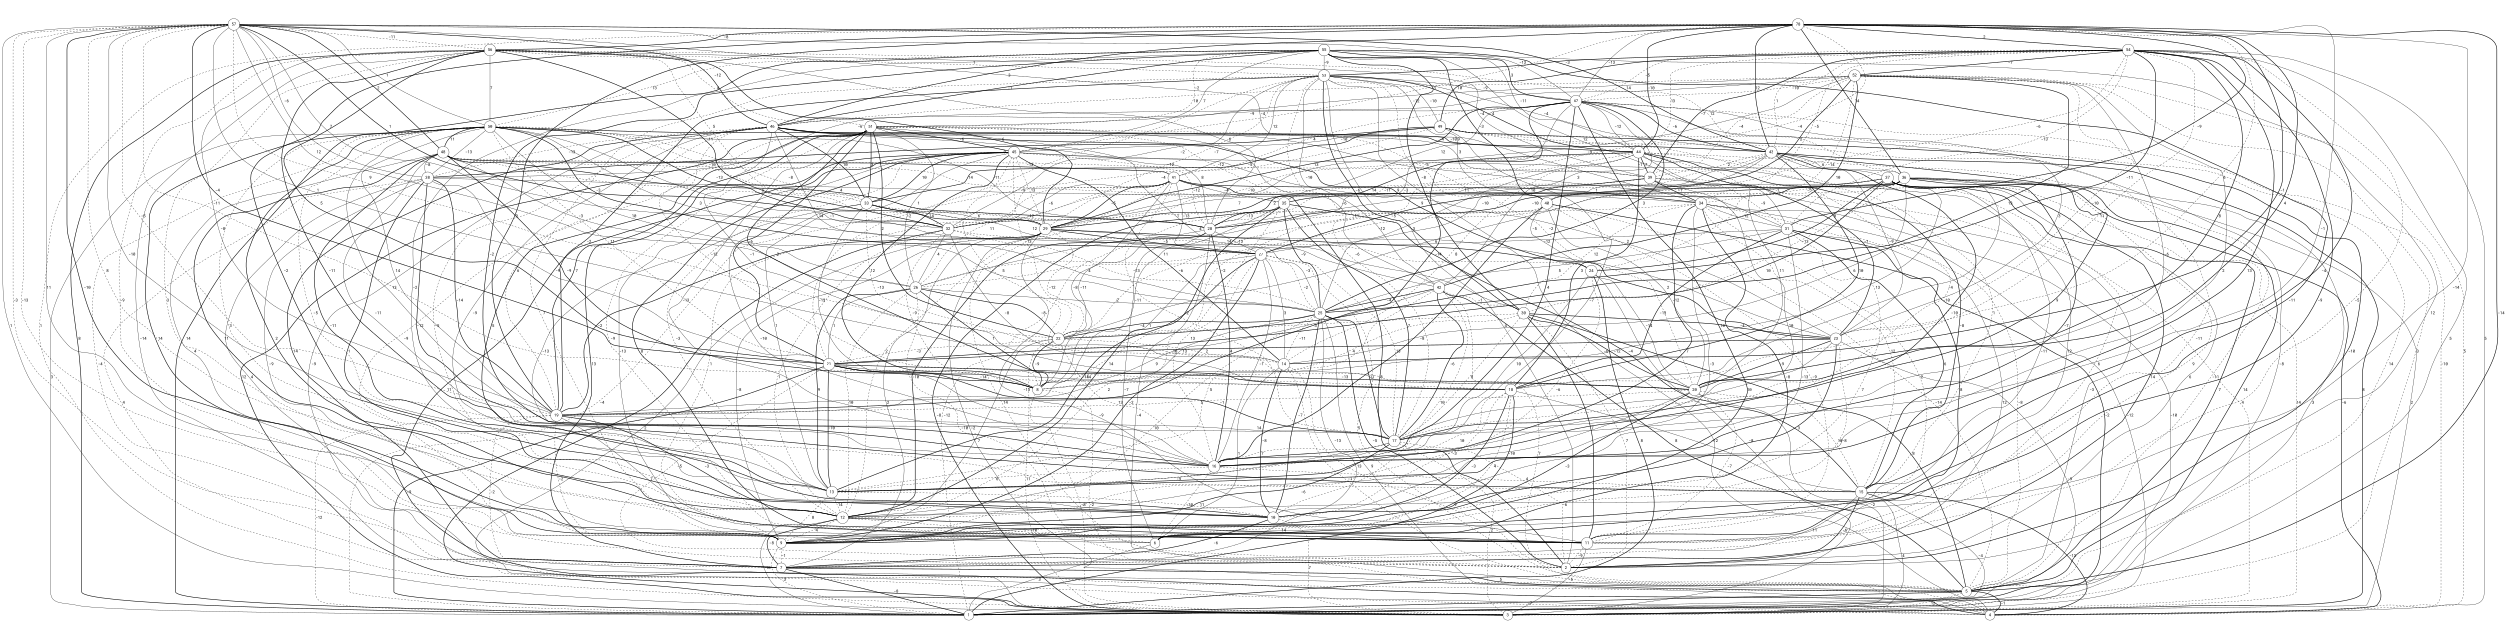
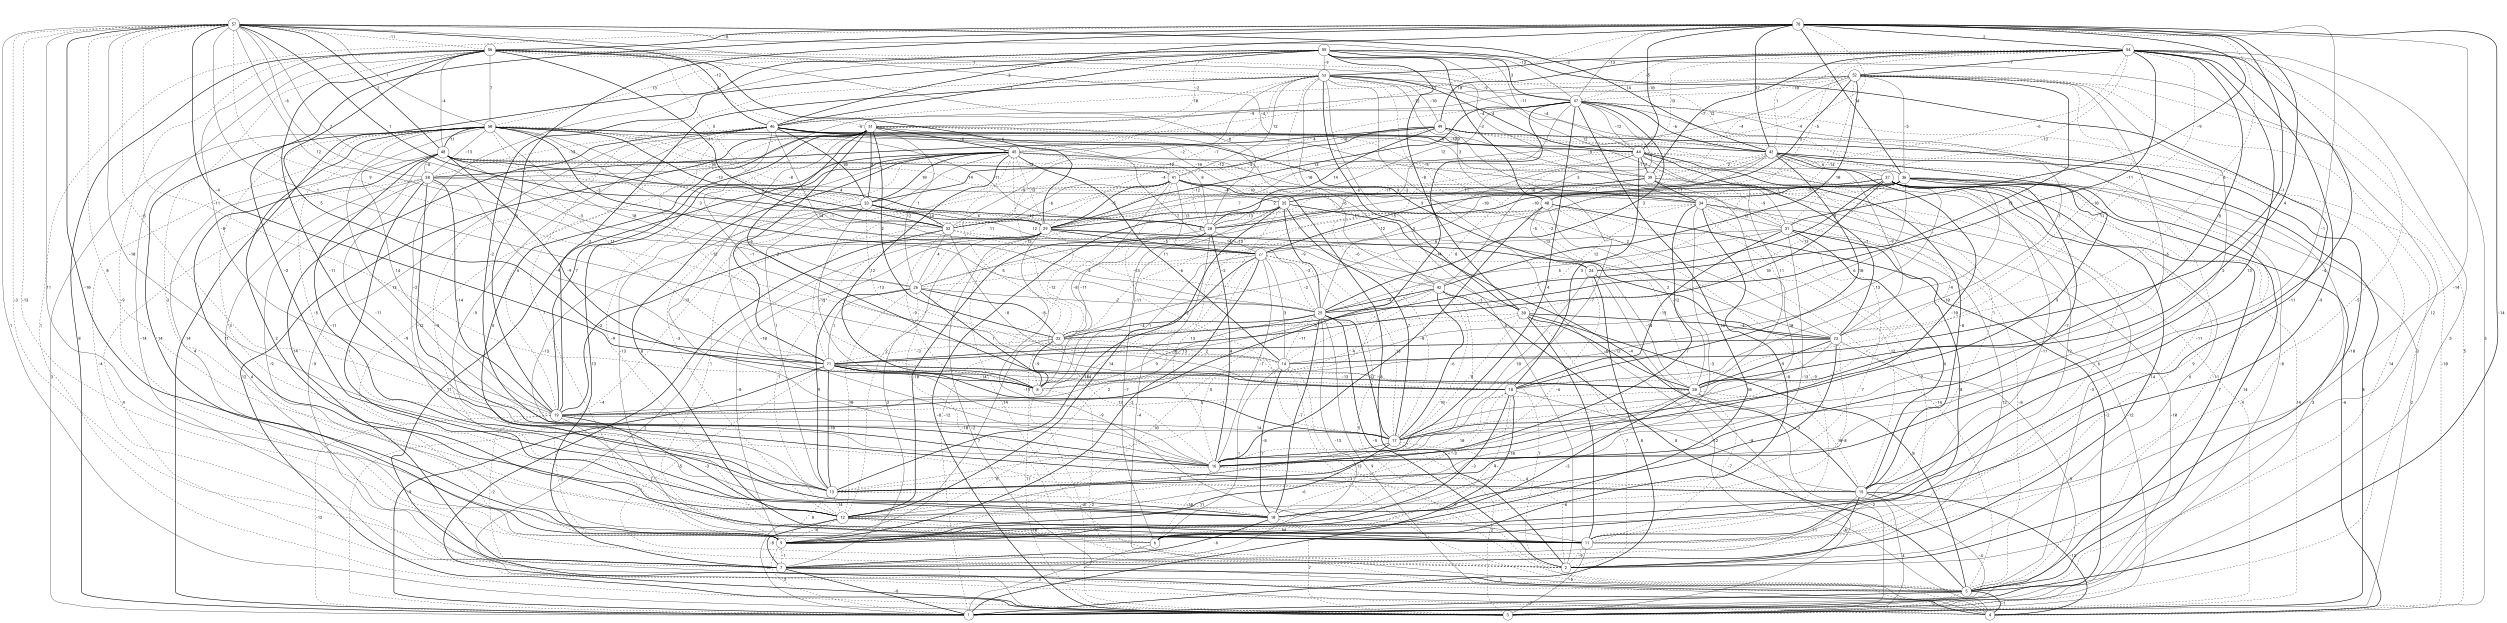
none -> (441, 84)
none -> (1904, 109)
(1184, 113) -> none
none -> (994, 142)
(1418, 171) -> (1322, 179)
(1284, 530) -> (1284, 530)
